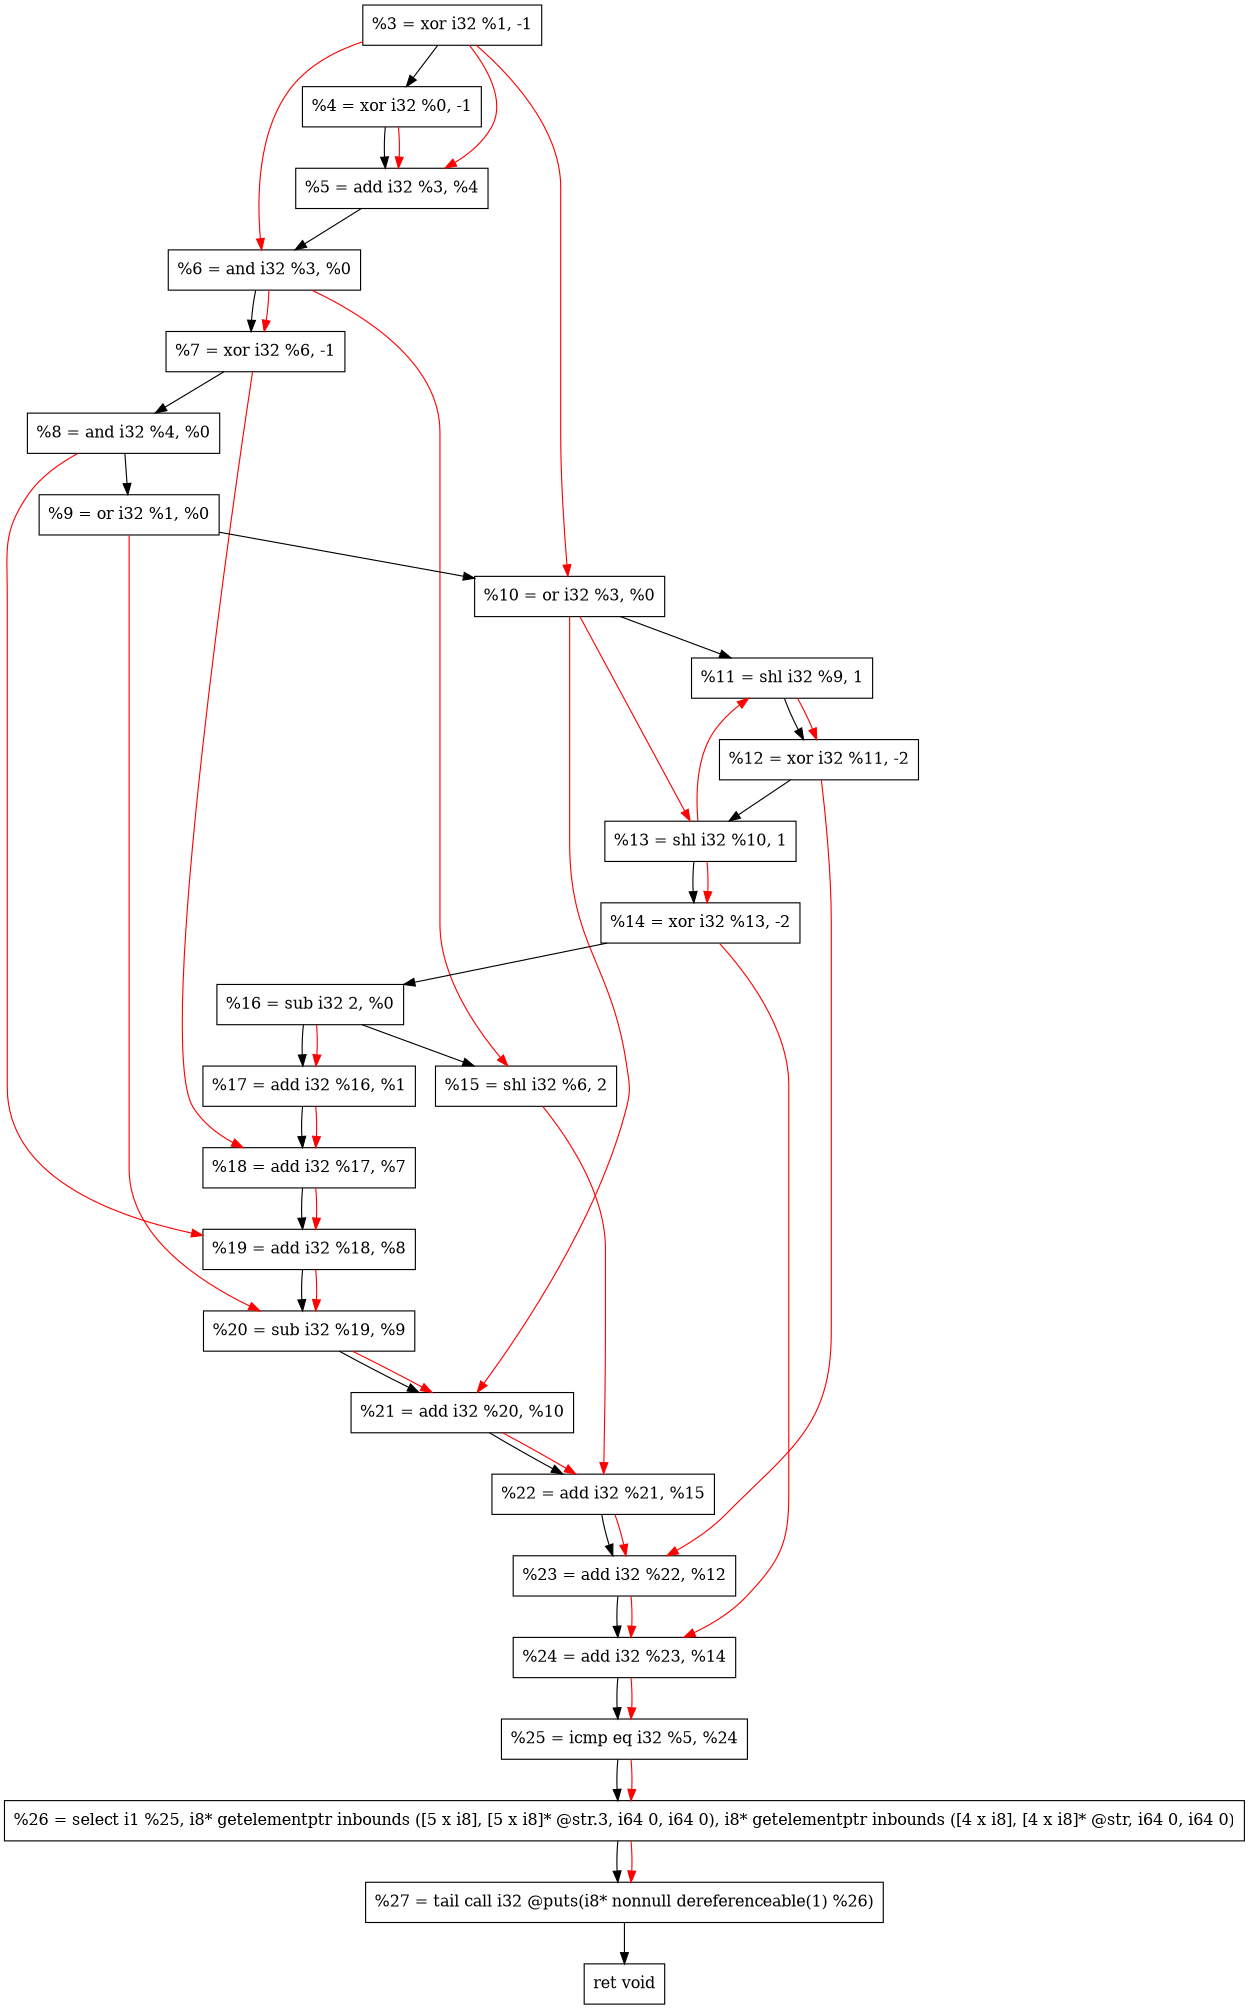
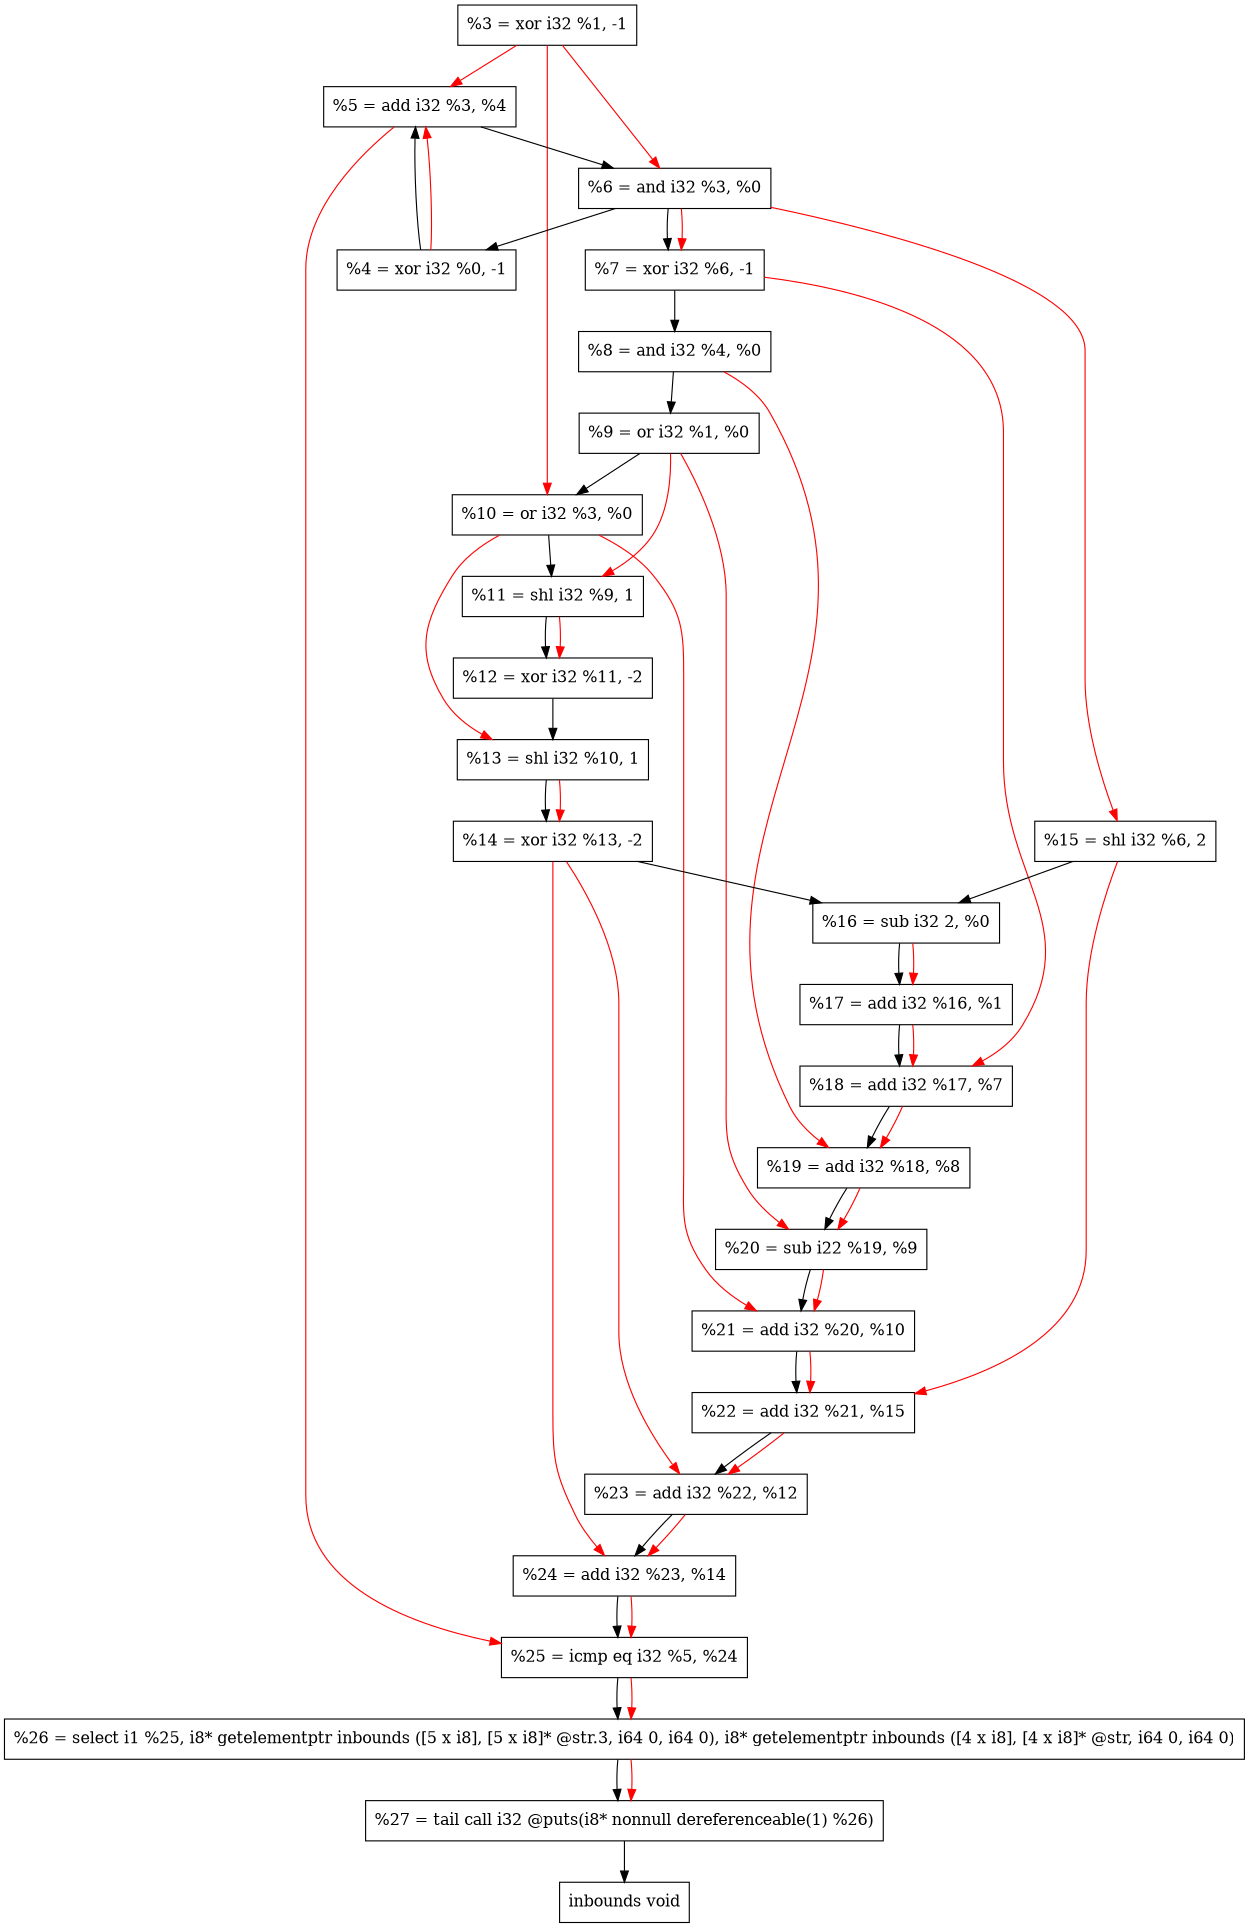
(425, 62) -> (556, 227)
(702, 757) -> (660, 522)
none -> (306, 923)
(413, 1043) -> (1021, 880)
(831, 1196) -> (619, 1164)
(309, 1331) -> (821, 1249)
(624, 1984) -> (624, 1902)
